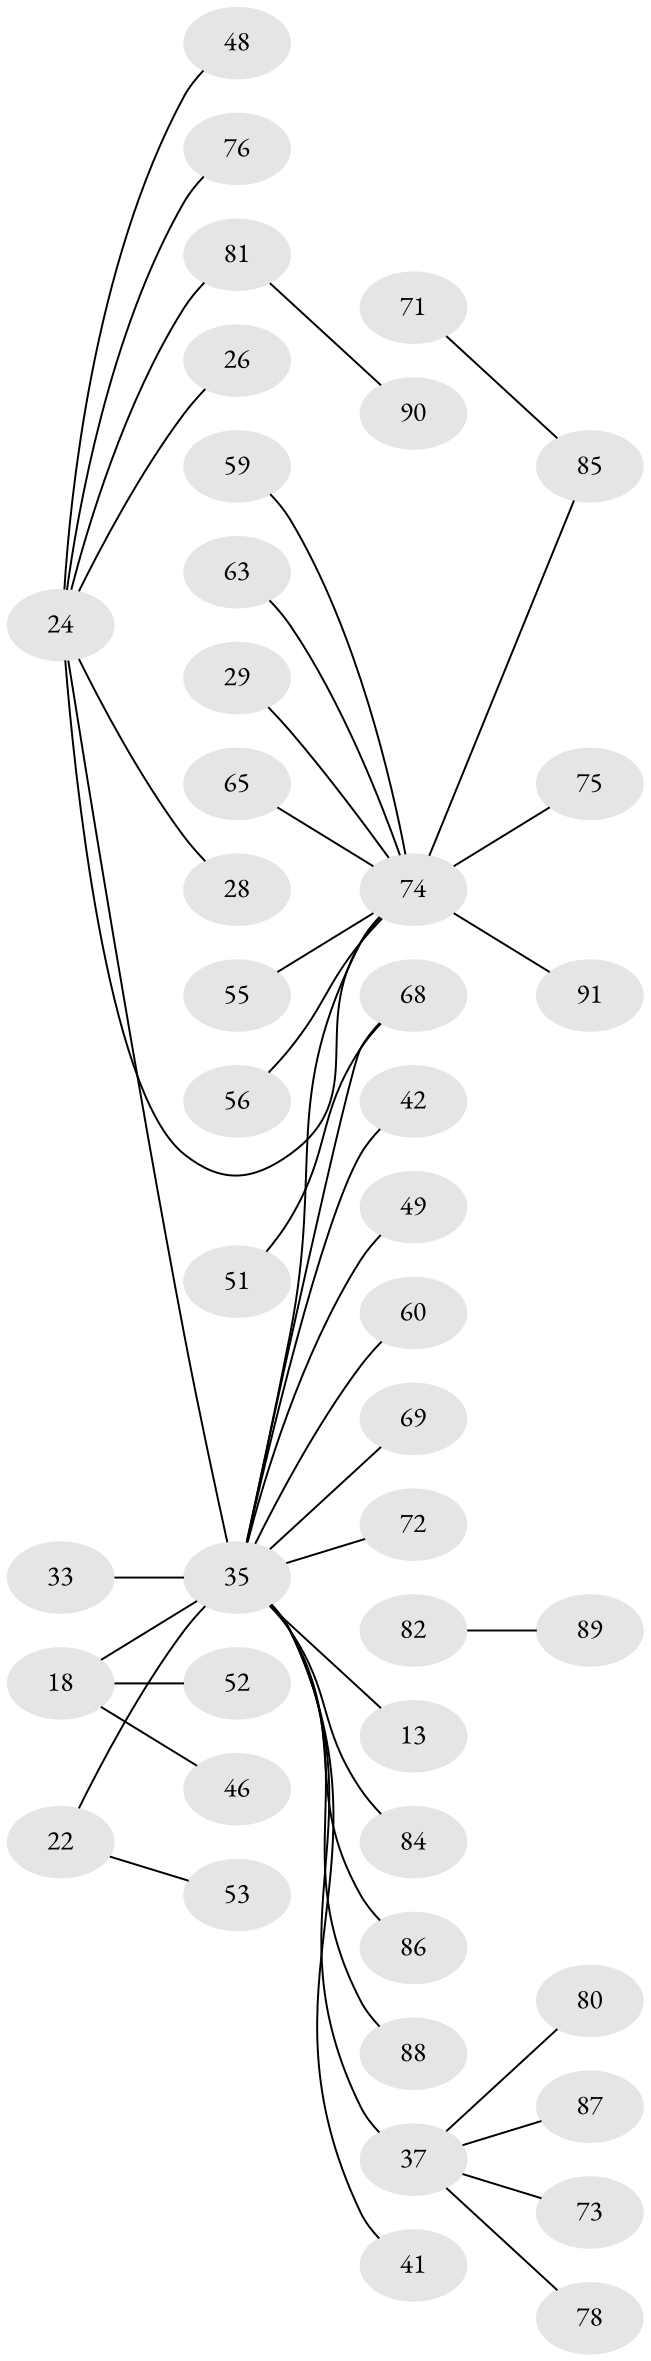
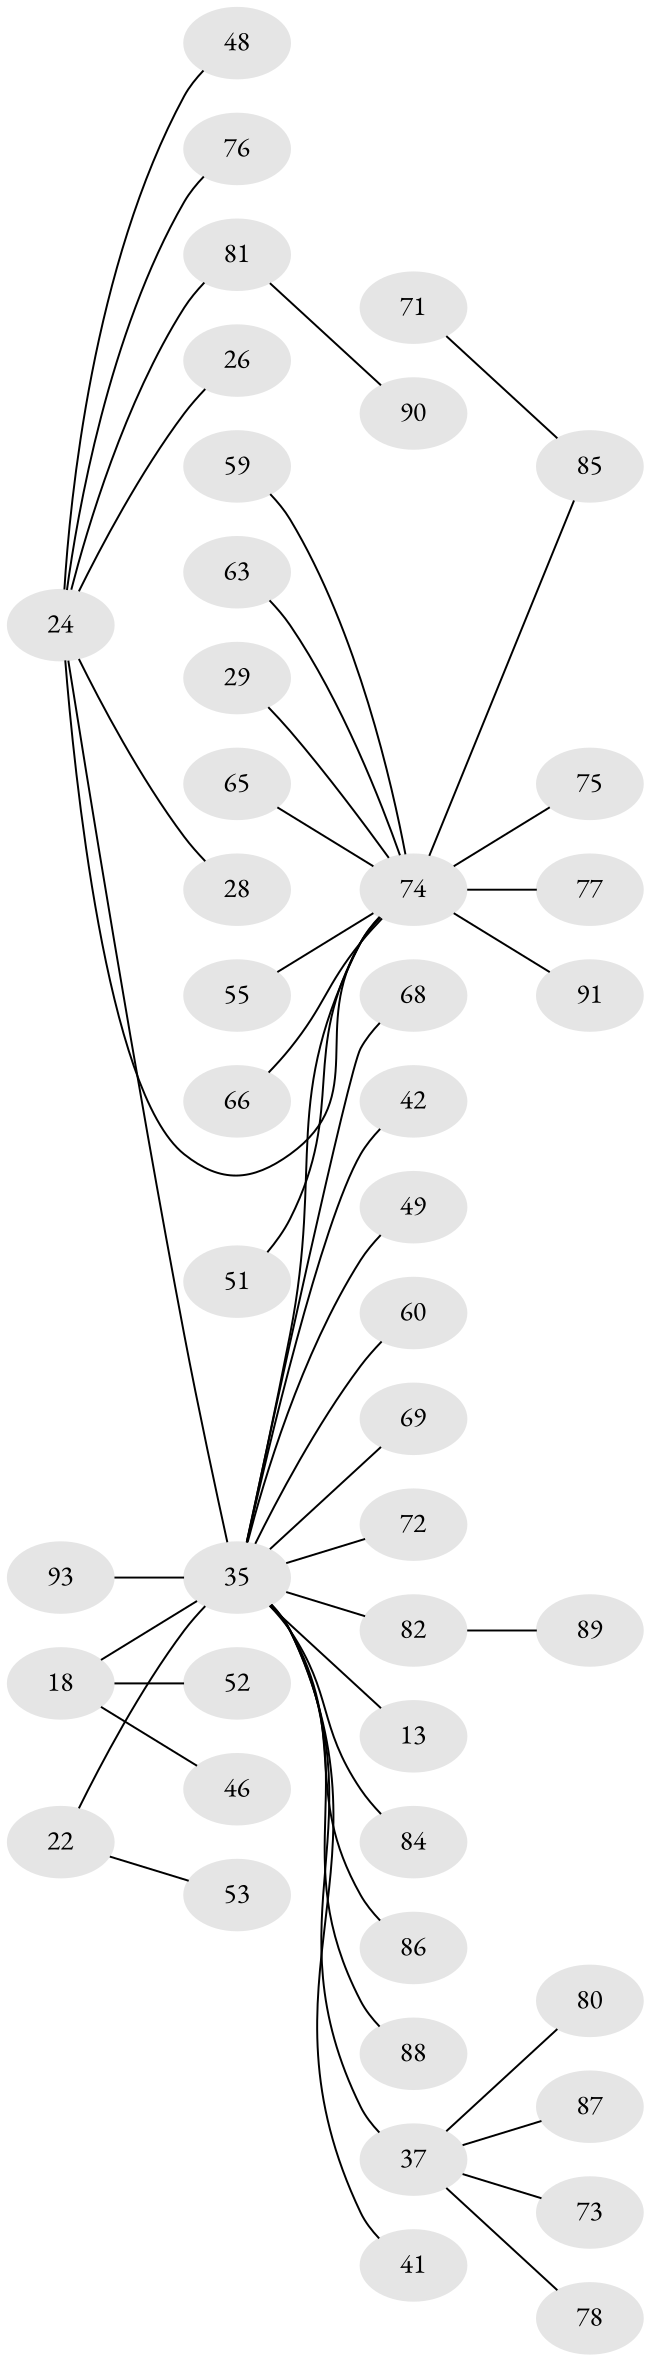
none -> (590, 890)
(237, 1101) -> (237, 1101)
(321, 1143) -> (323, 1084)
(61, 1578) -> (61, 1578)
none -> (326, 1604)
